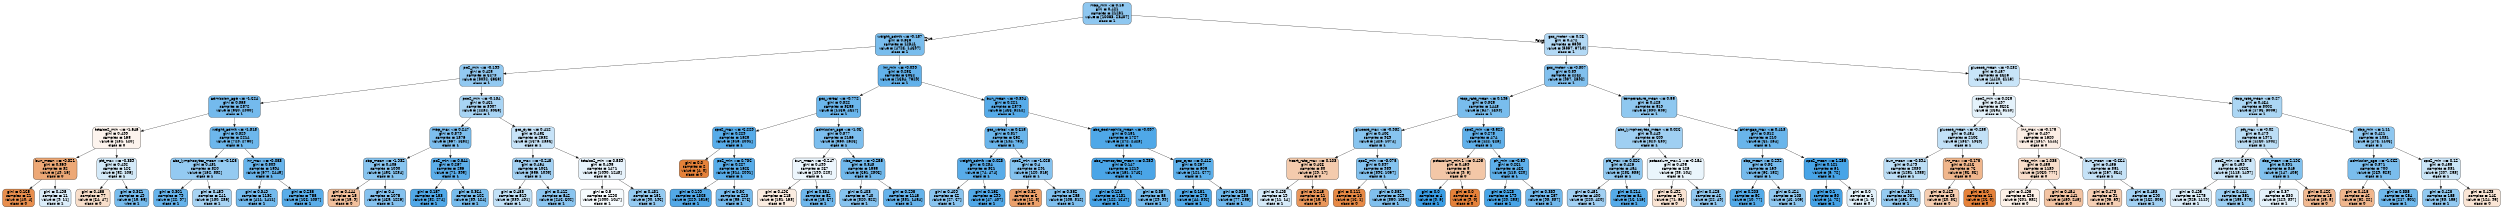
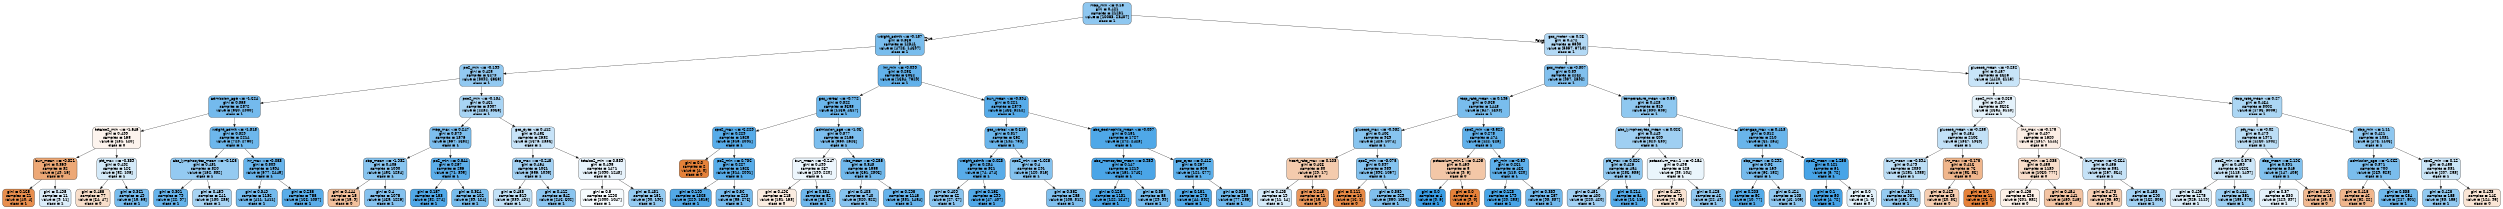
(19, 198) -> (19, 198)
(132, 198) -> (132, 198)
(1026, 198) -> none
